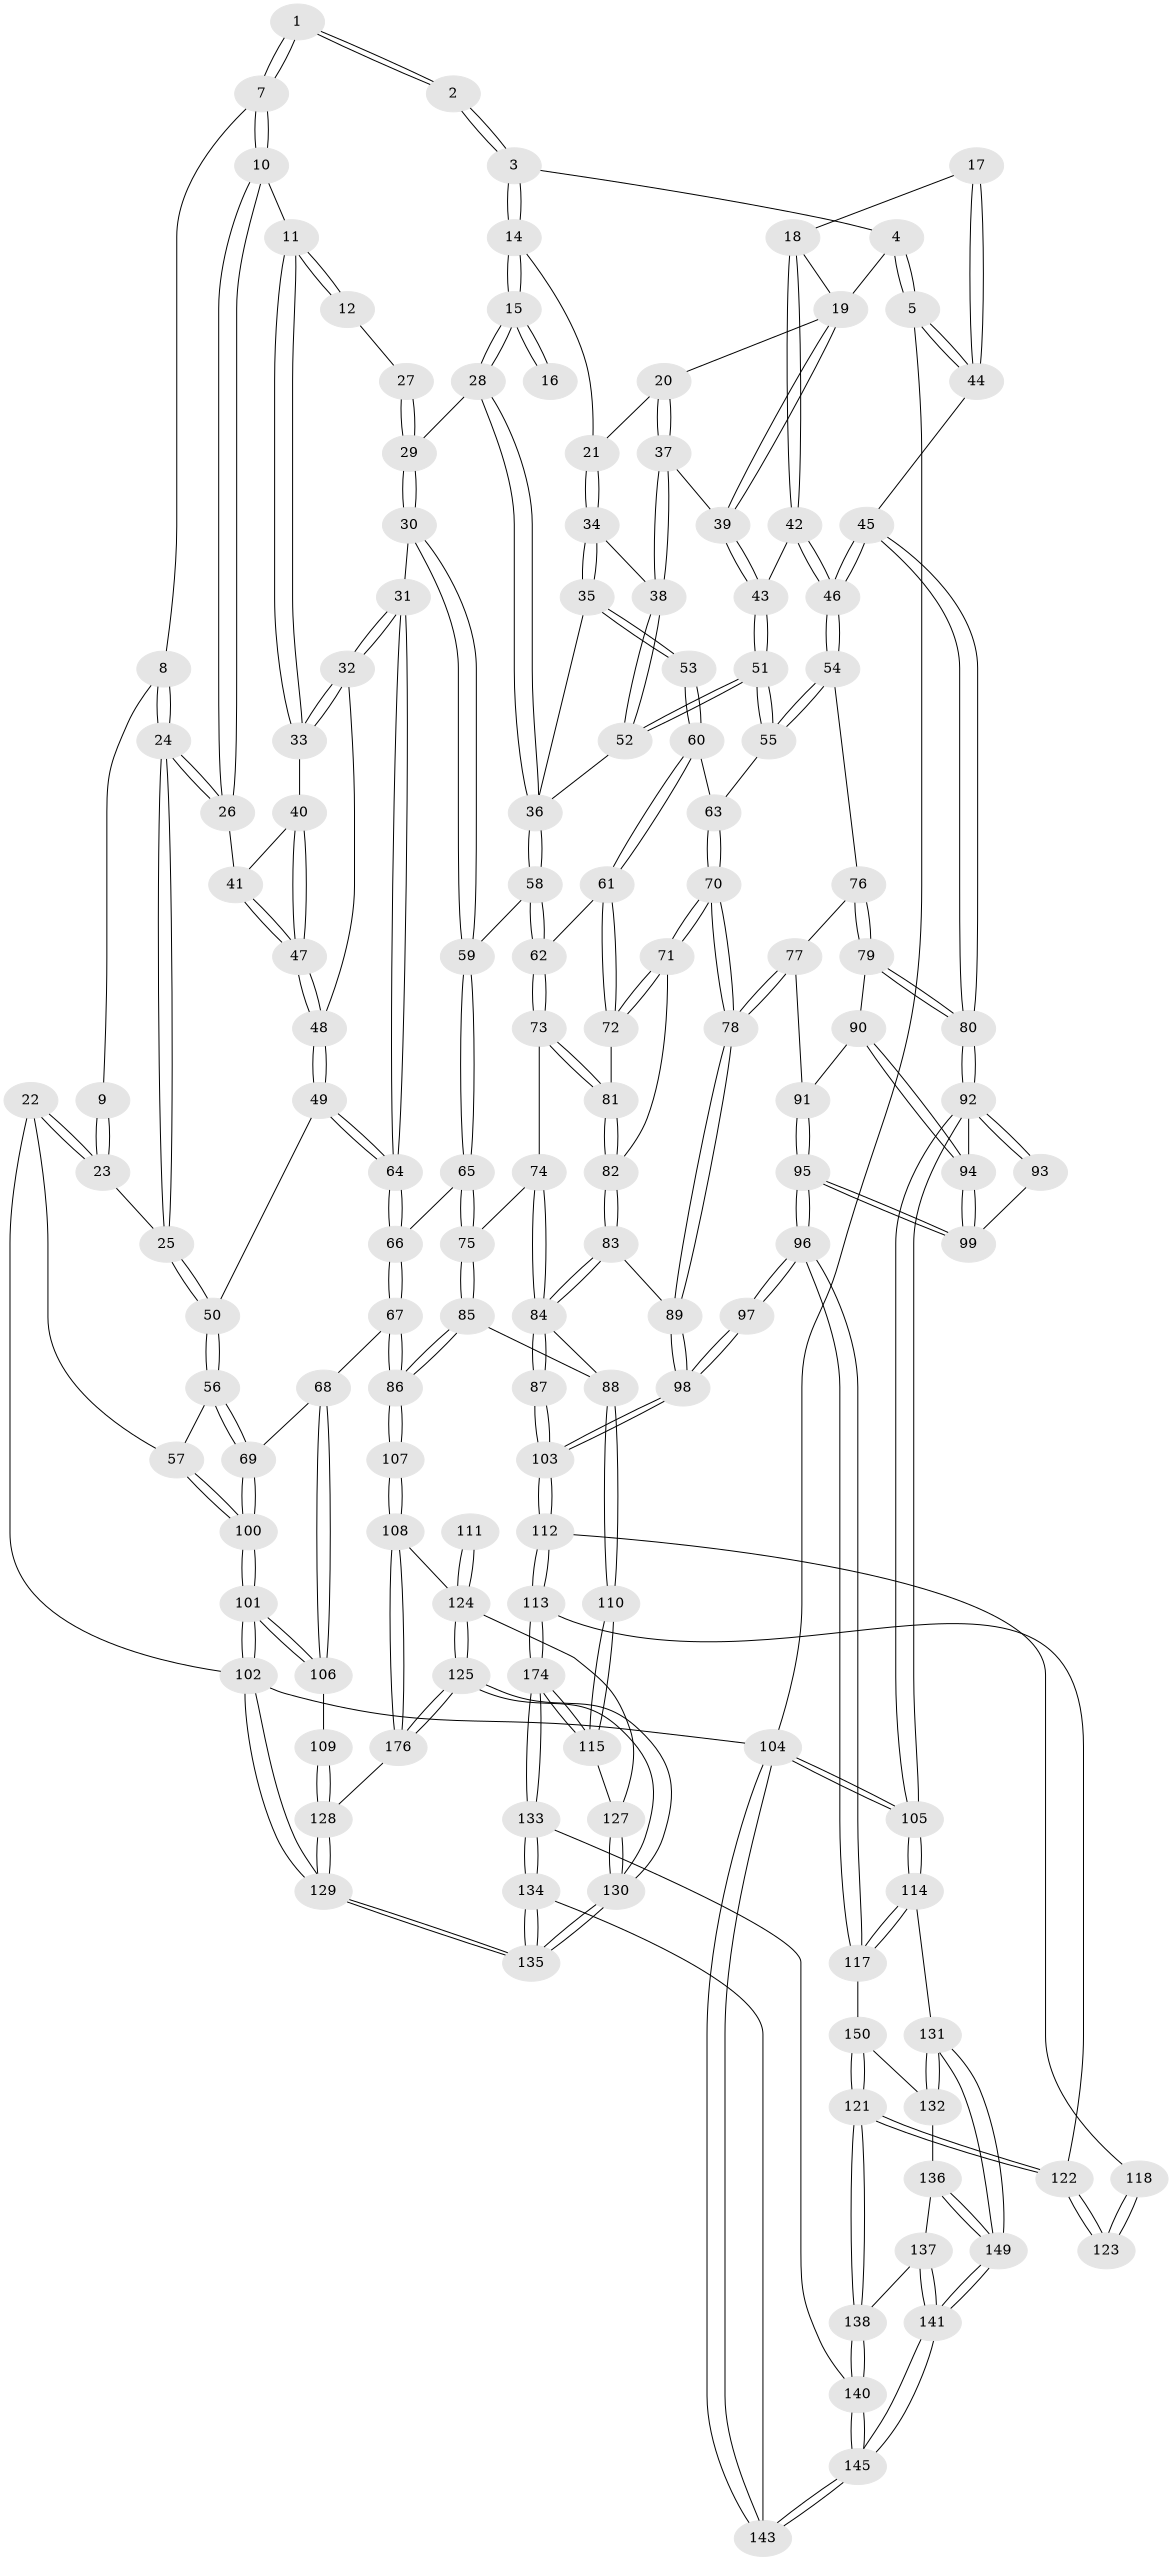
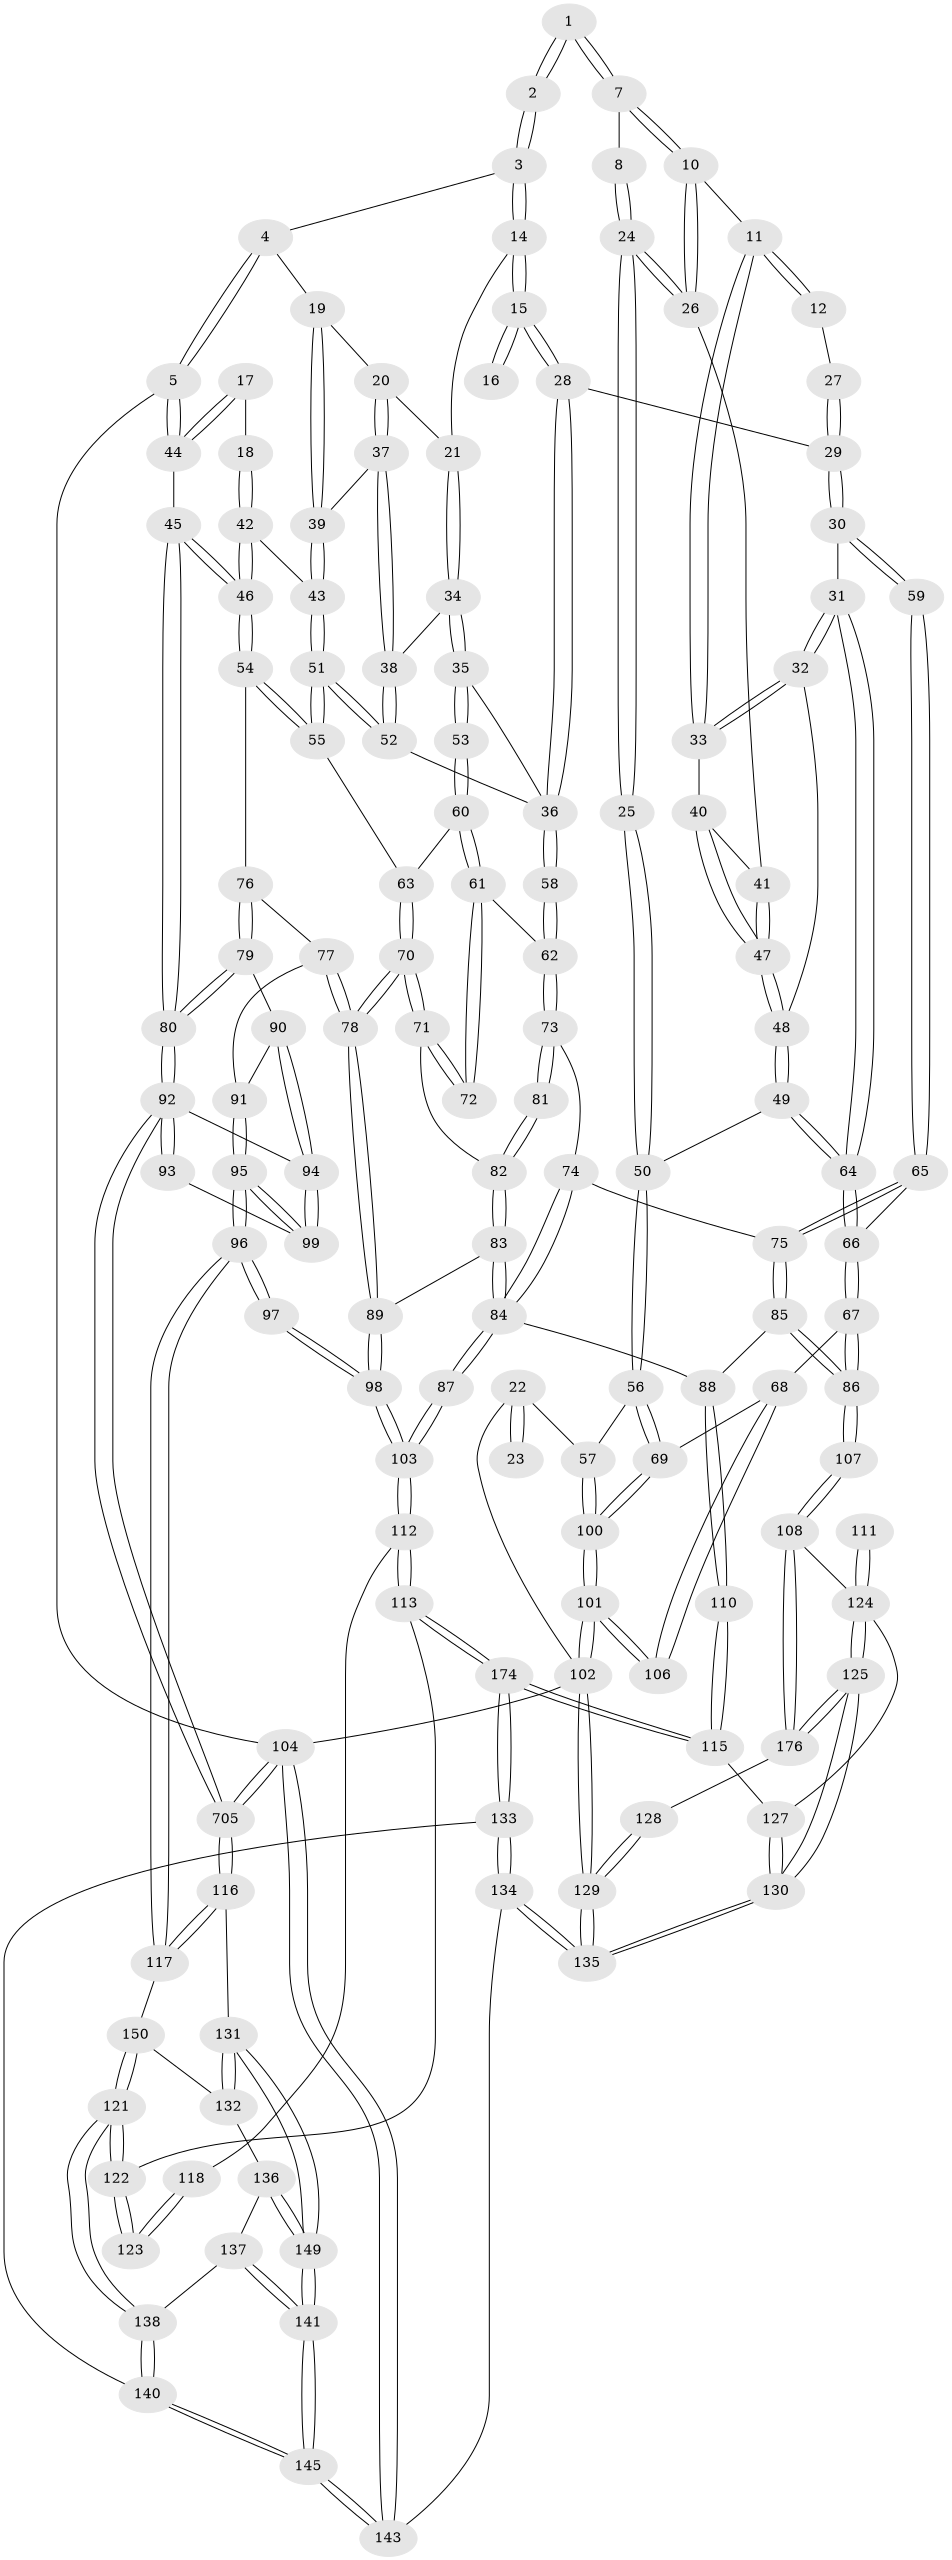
(817, 274) -> none
(501, 921) -> none
(611, 1065) -> none
(103, 1100) -> none
(135, 1208) -> none
(324, 1748) -> none
(915, 1819) -> (226, 1819)
(915, 1891) -> (226, 1891)
